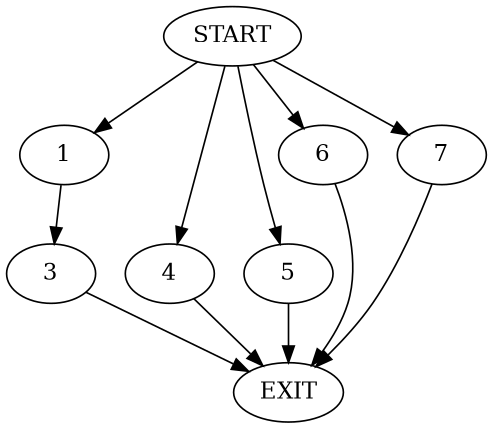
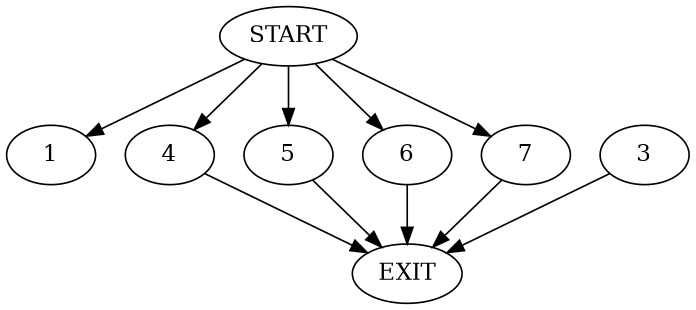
(59, 206) -> none
